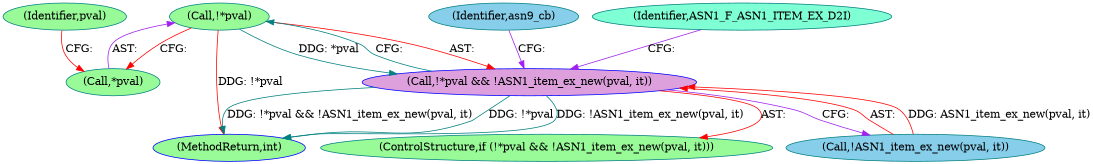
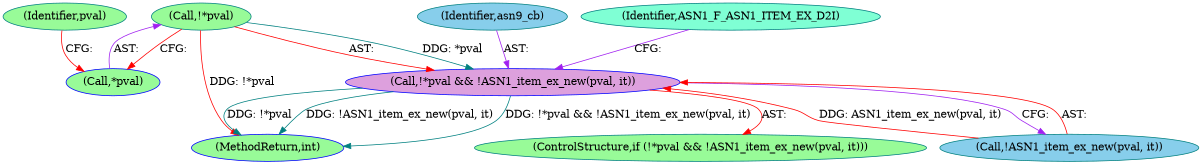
(355, 42) -> none
(533, 49) -> (518, 49)
(113, 82) -> (113, 82)
